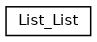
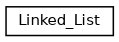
(48, 21) -> (60, 21)
